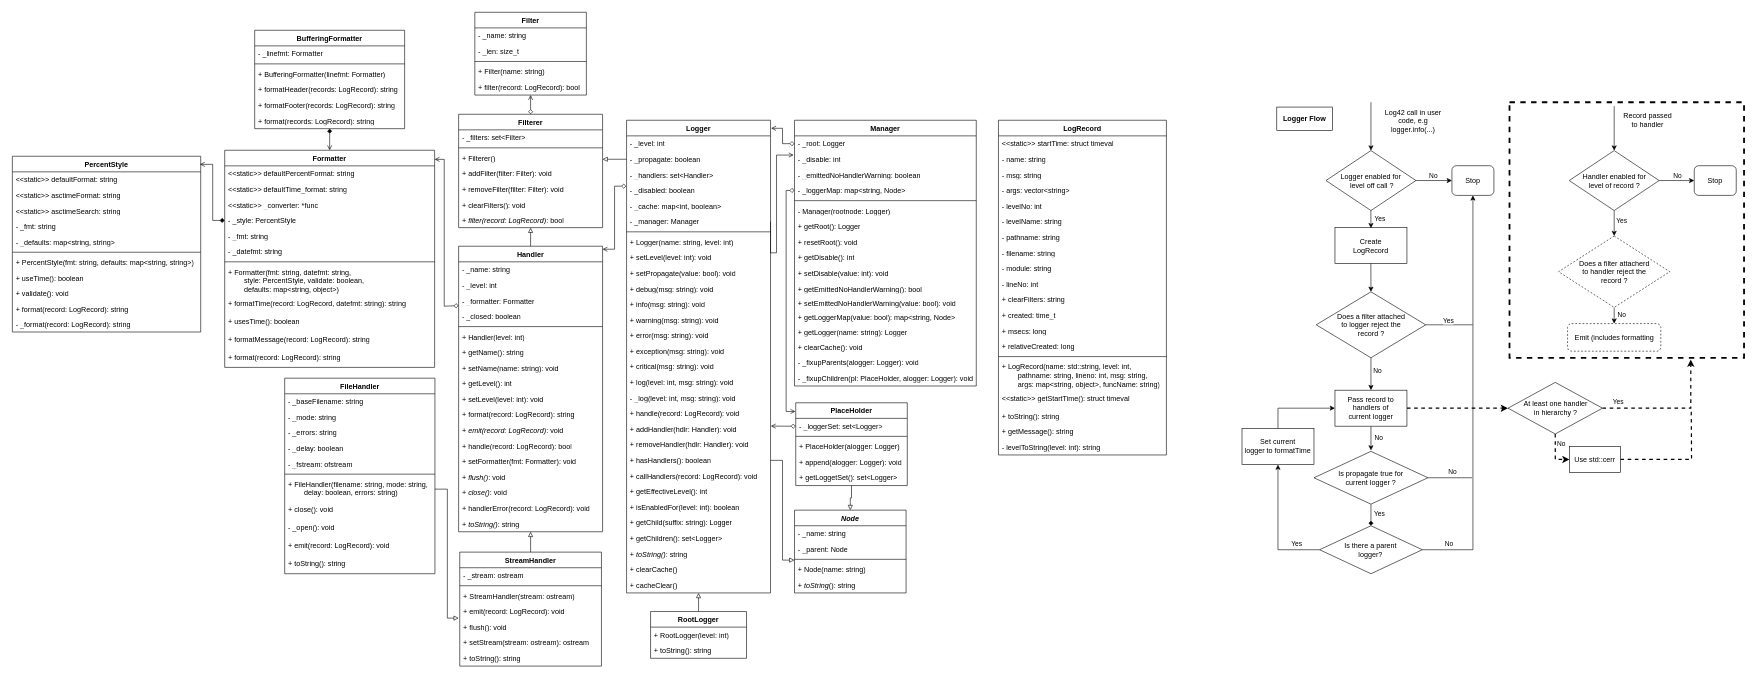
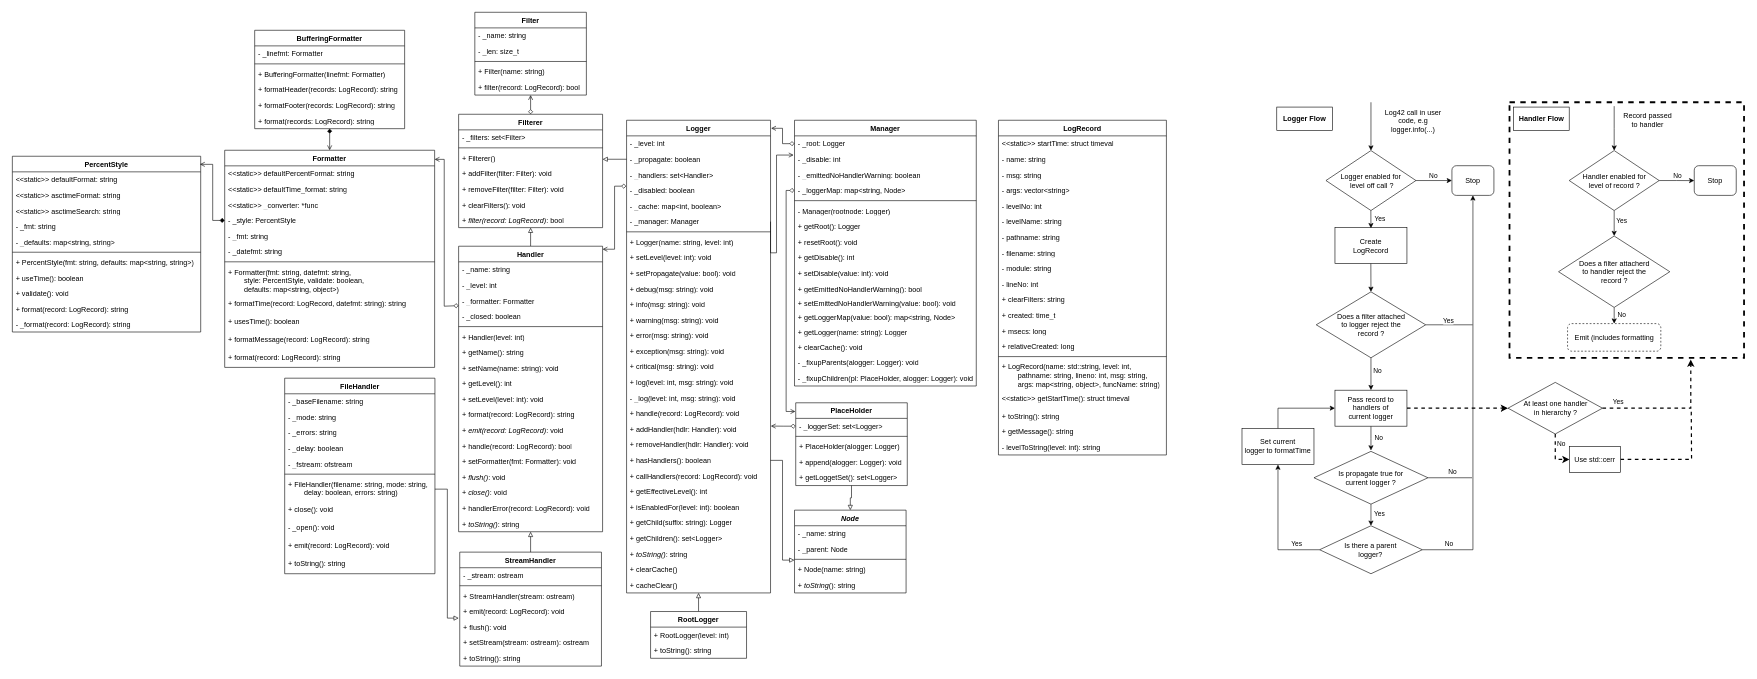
none -> (1542, 119)
(1615, 272) -> (1615, 272)
(1371, 520) -> (1371, 520)
